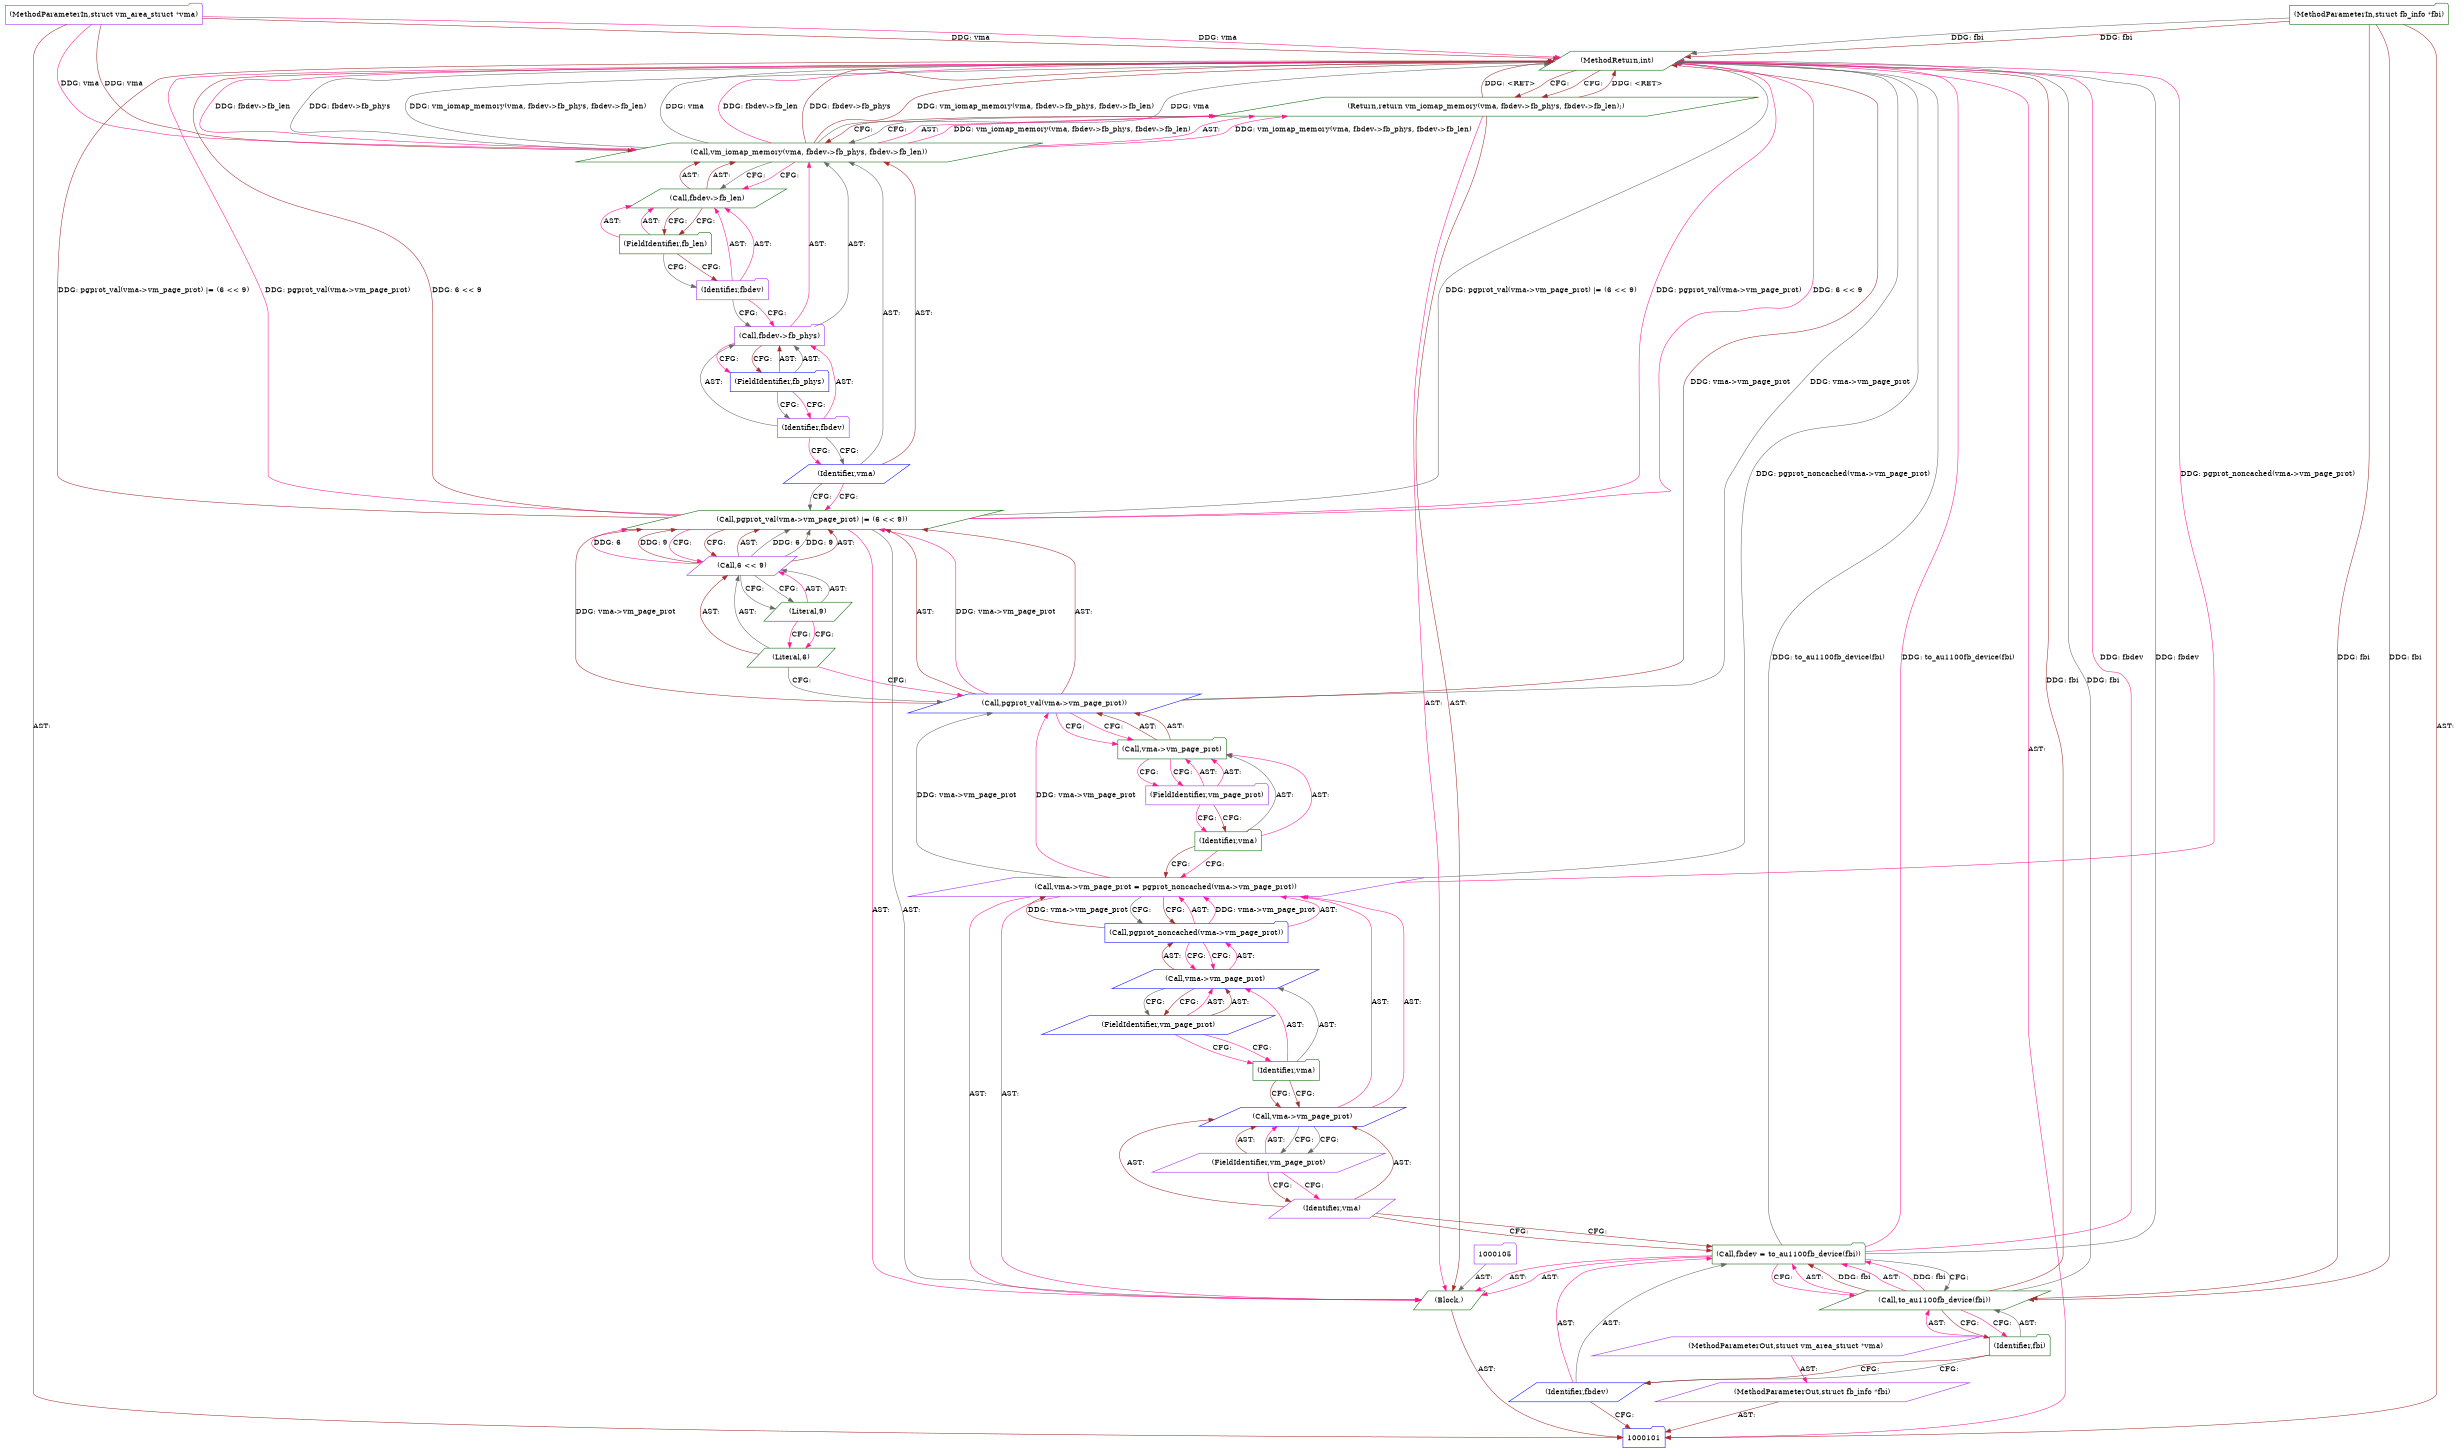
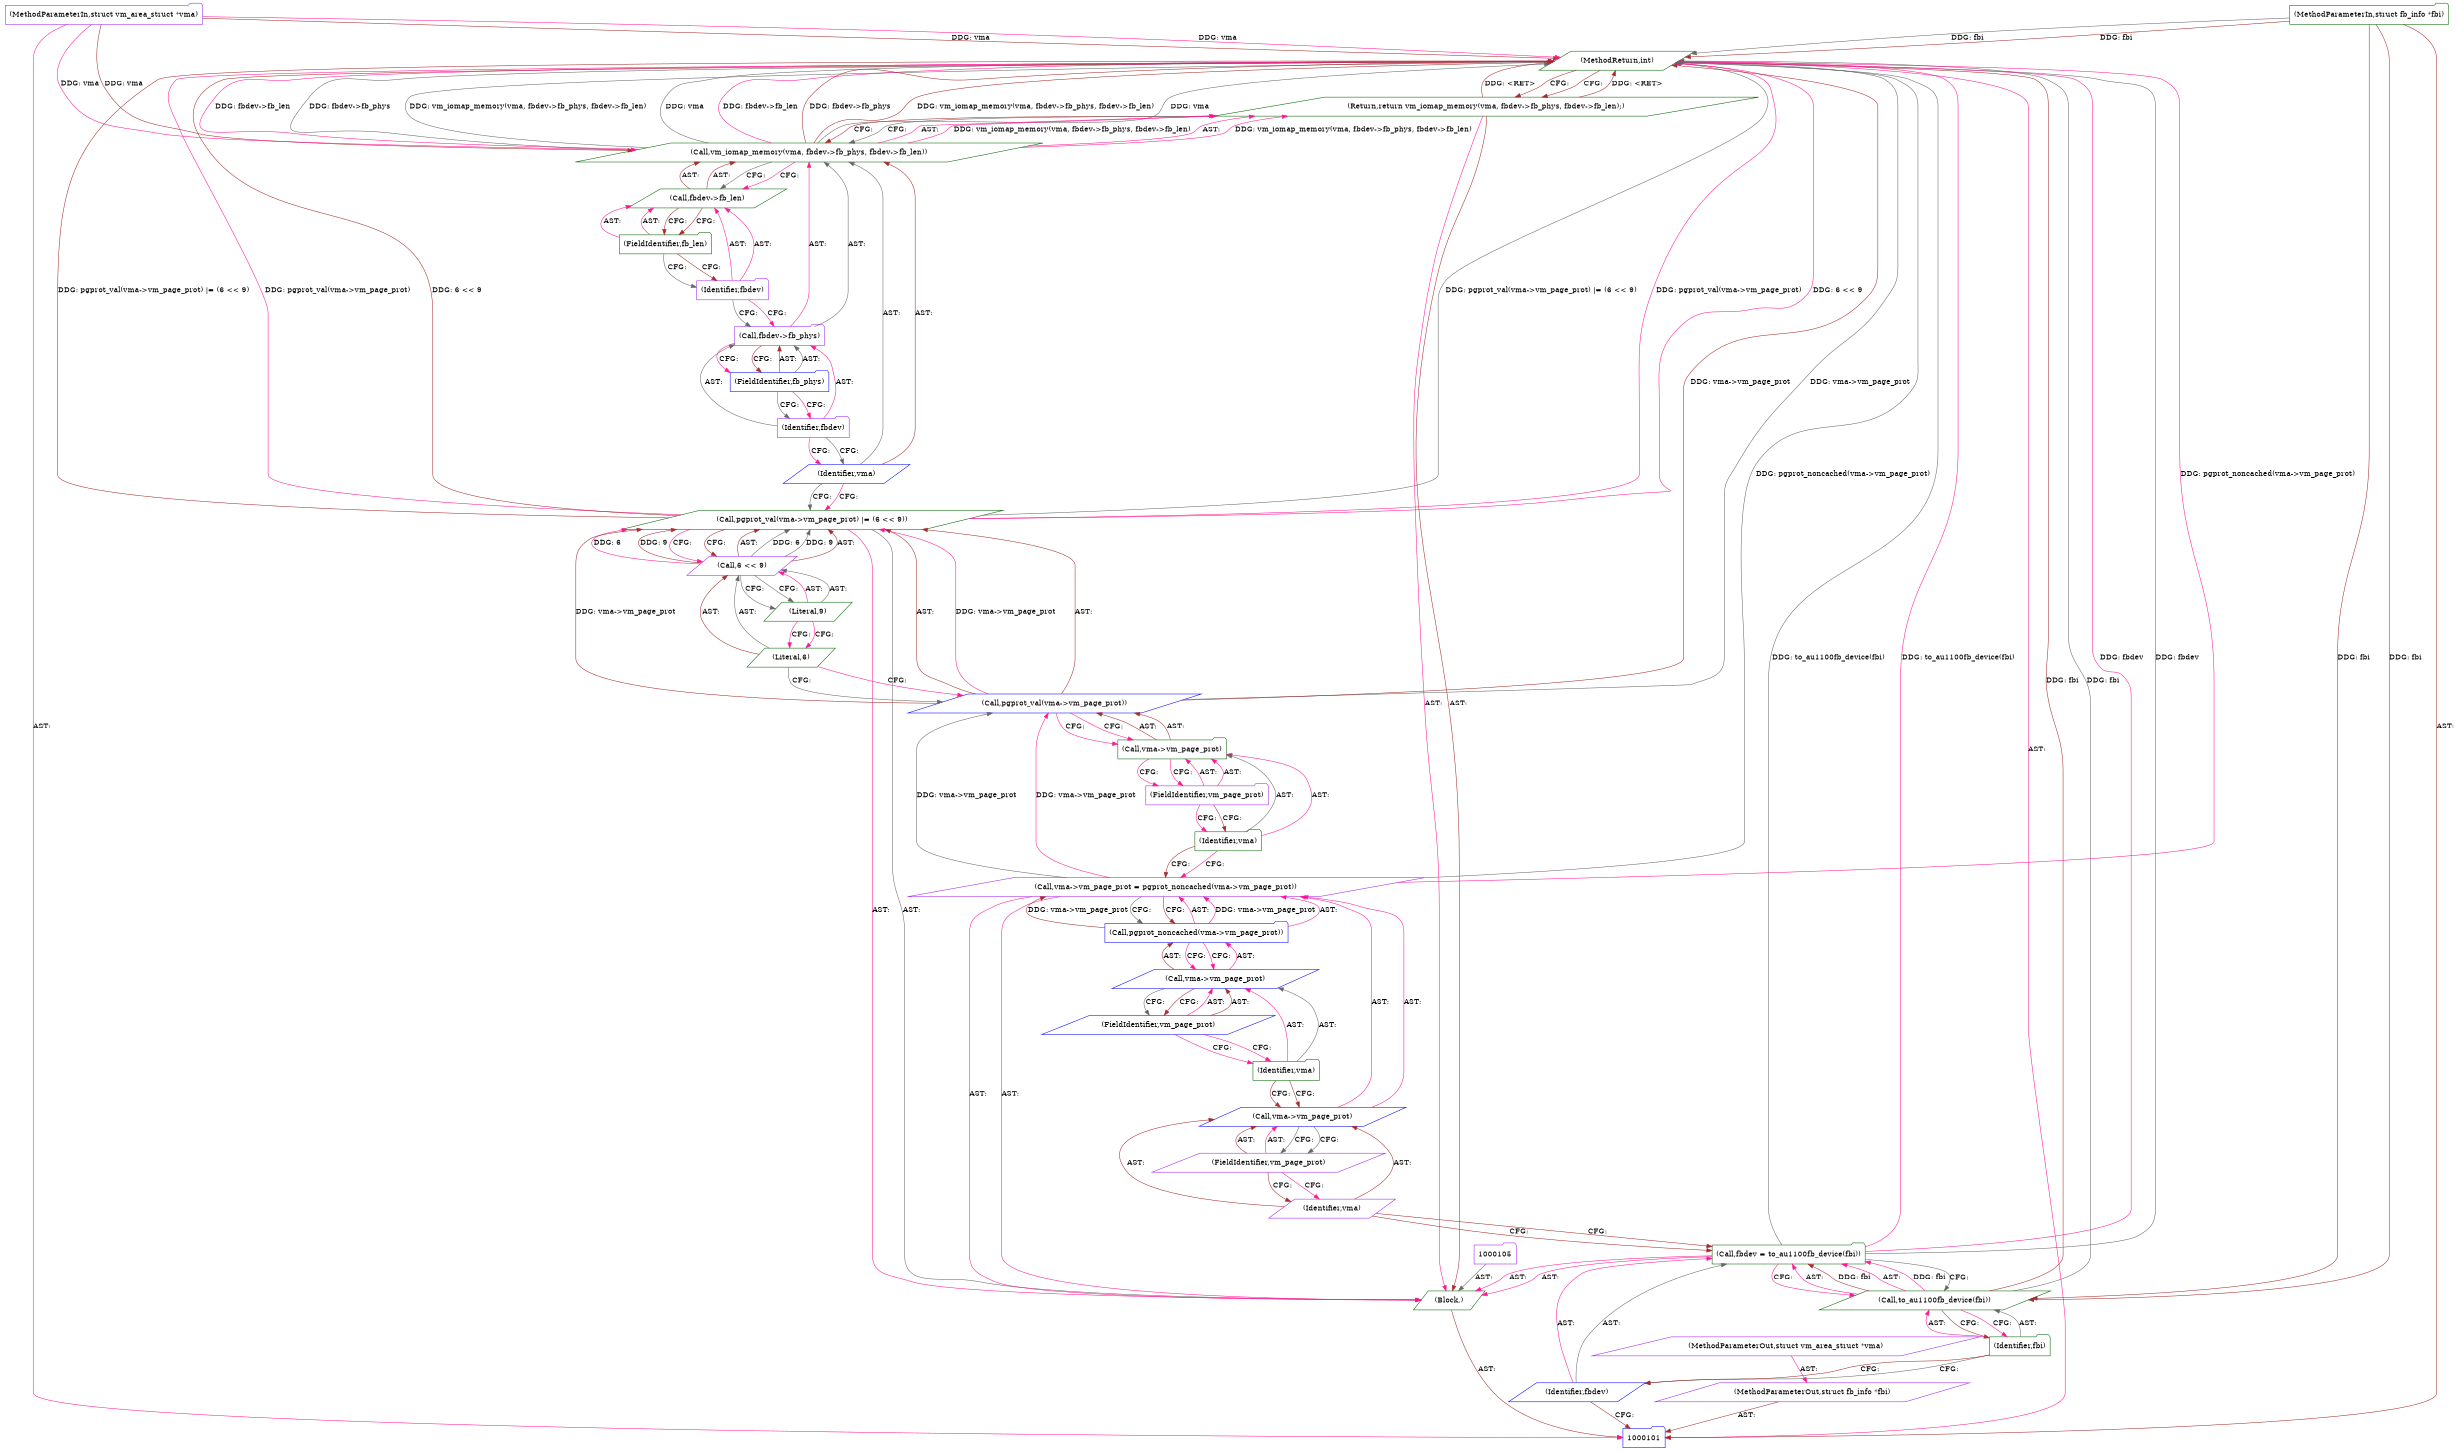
(132, 1409) -> (132, 1409)
